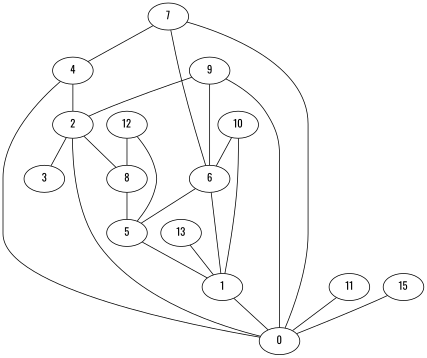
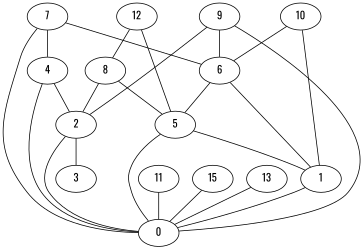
(100, 152) -> (91, 98)
none -> (129, 174)
(202, 260) -> (213, 206)
